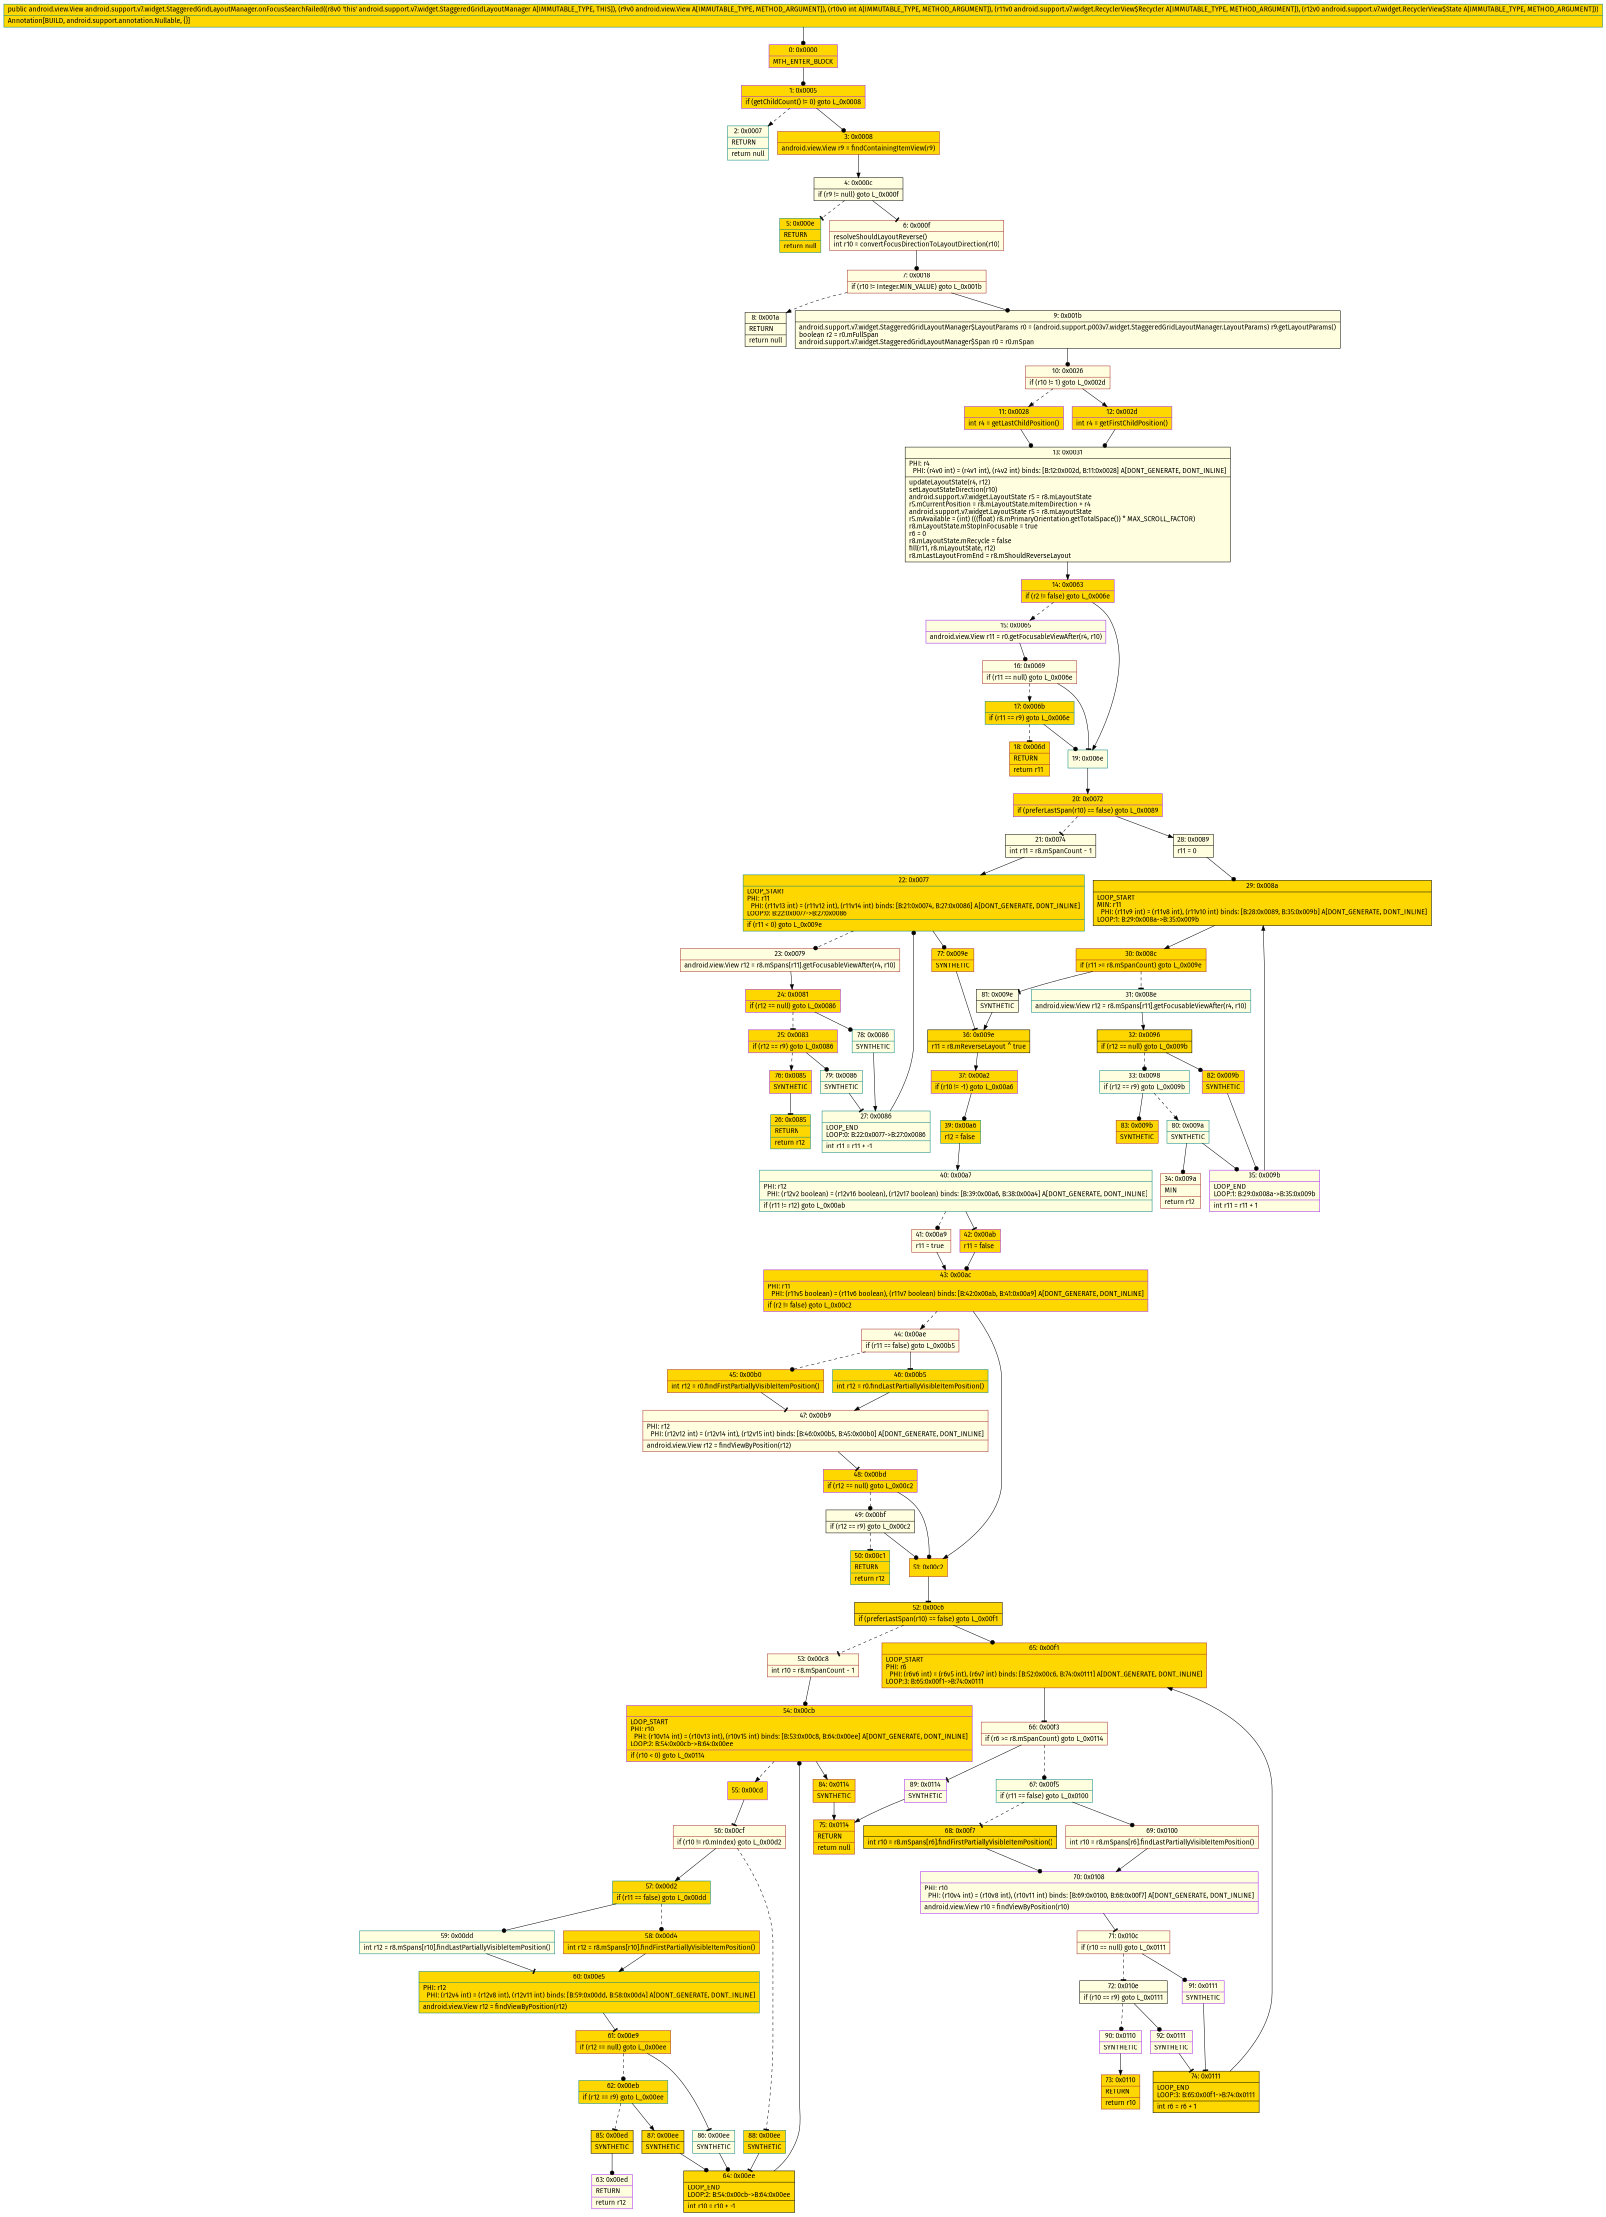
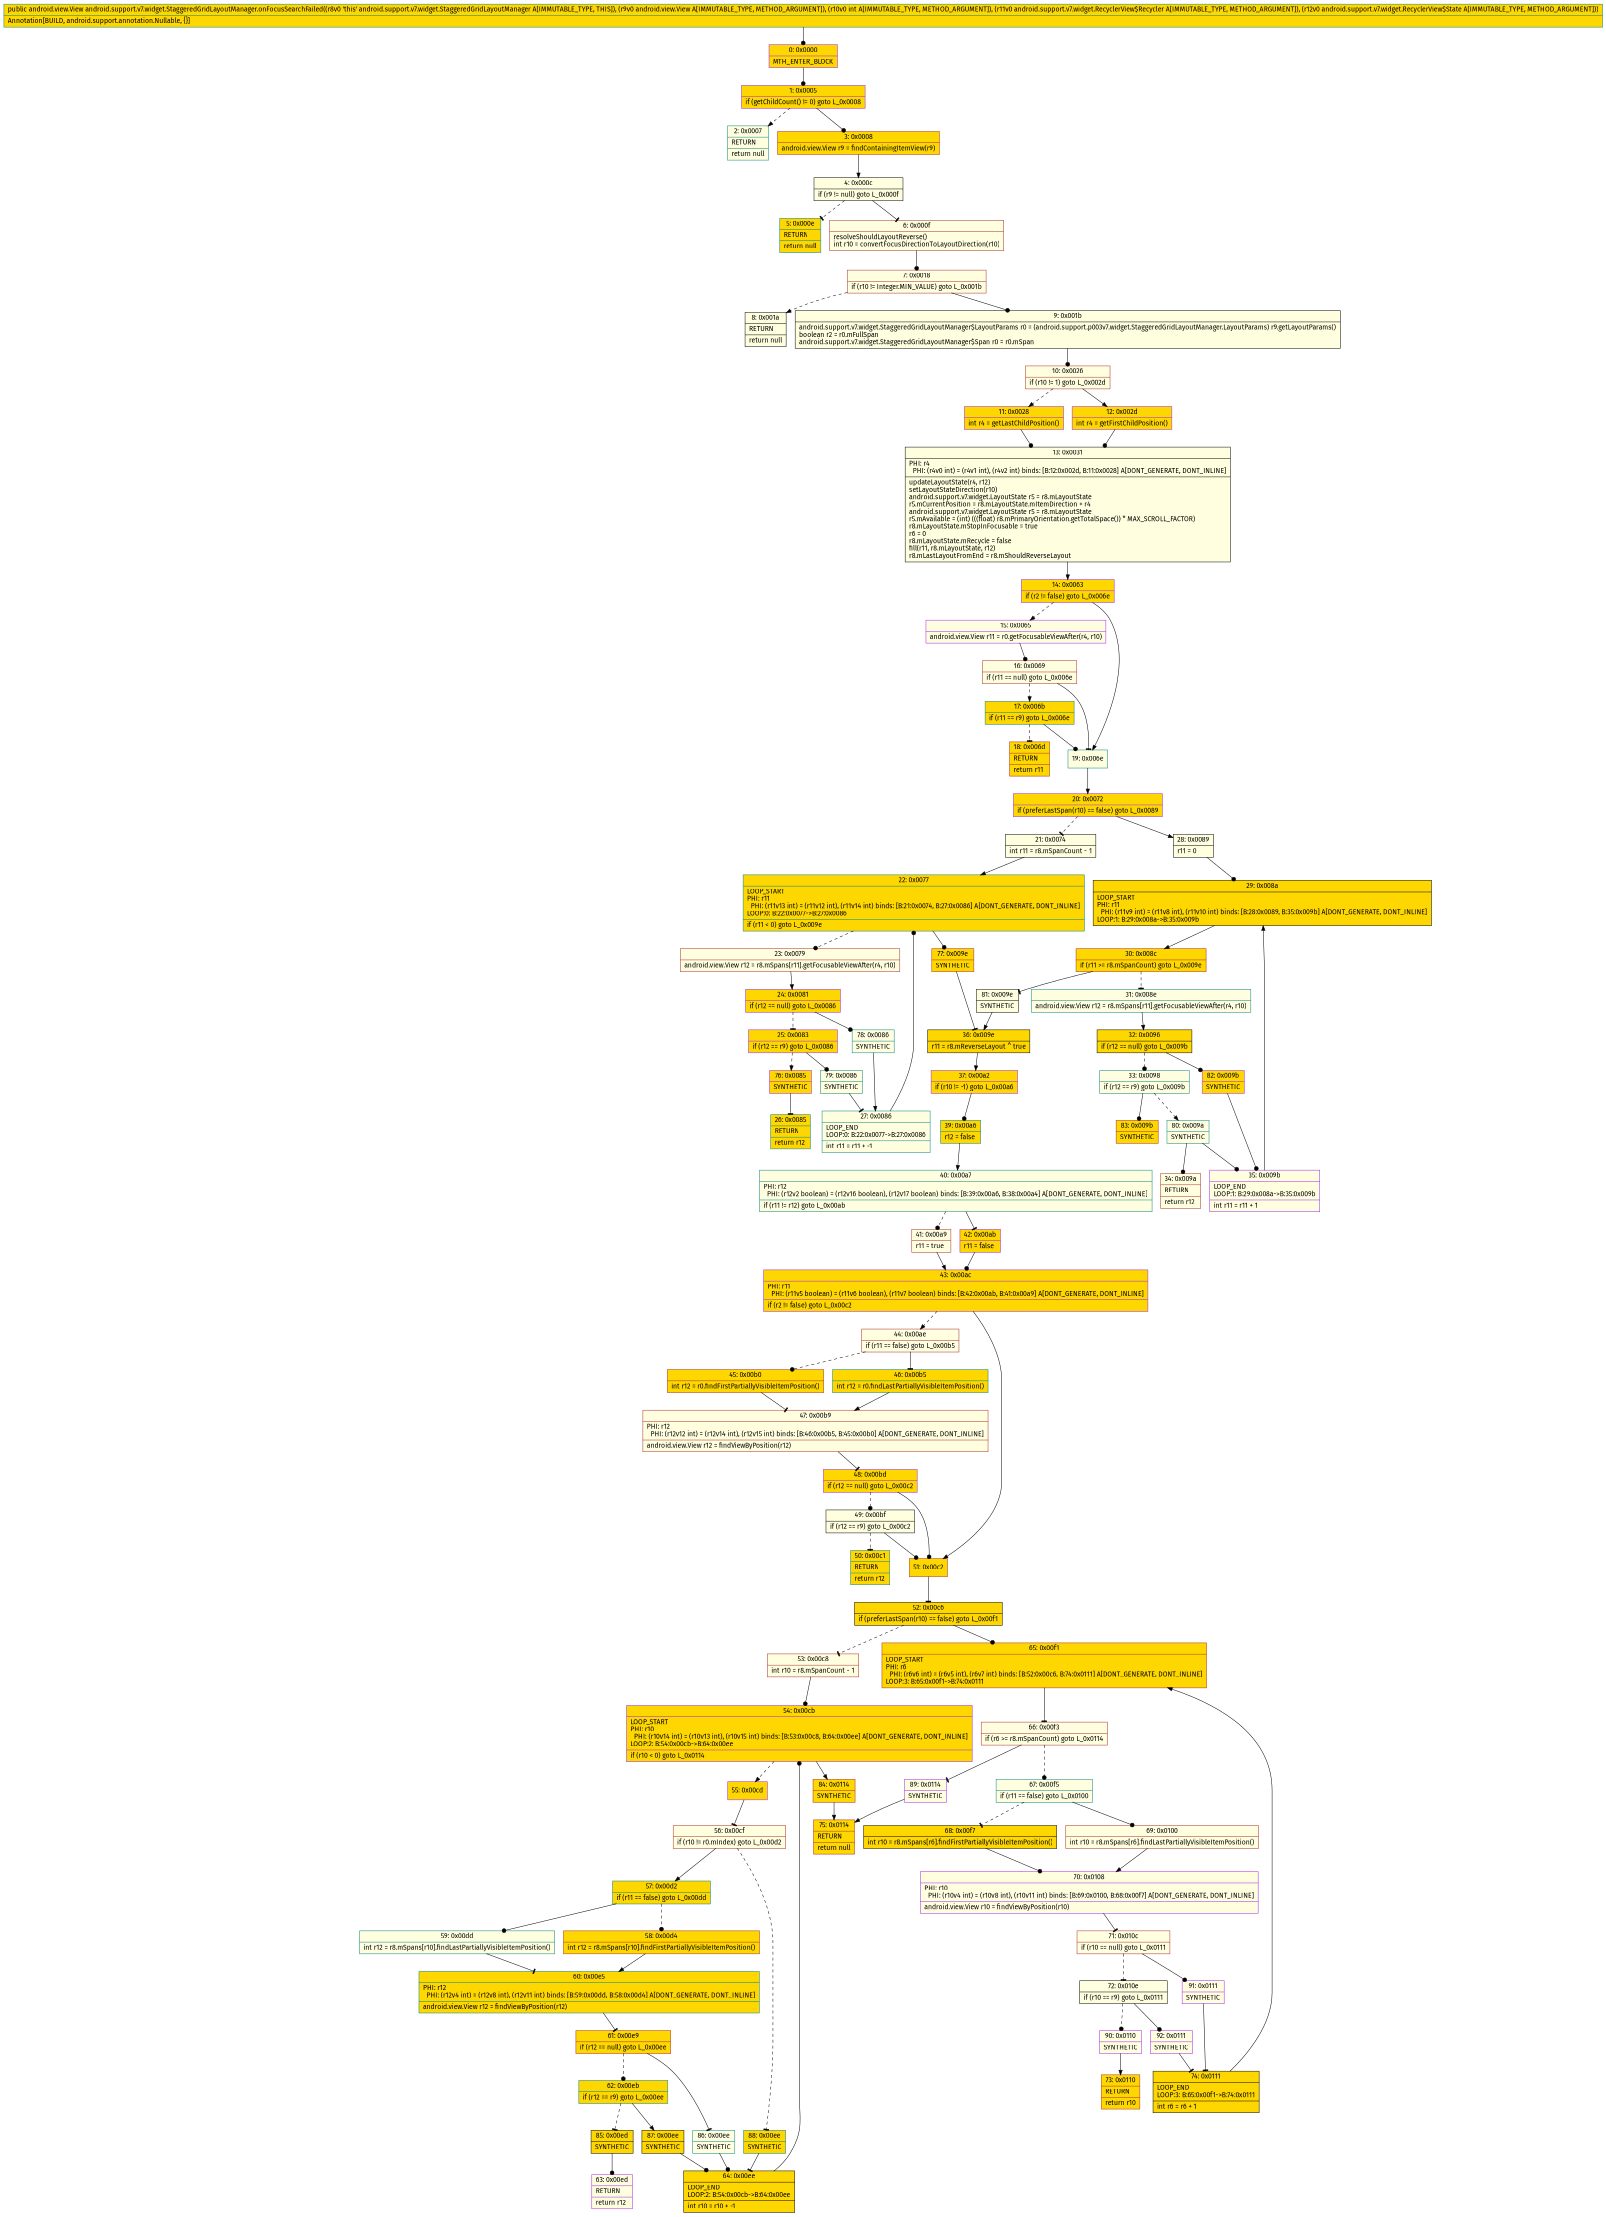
(1110, 905) -> (1110, 905)
(1171, 1190) -> (1177, 1190)
